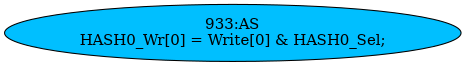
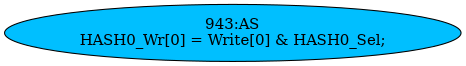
(233, 33) -> (233, 33)
